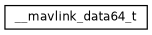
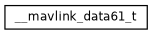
(76, 17) -> (76, 17)
